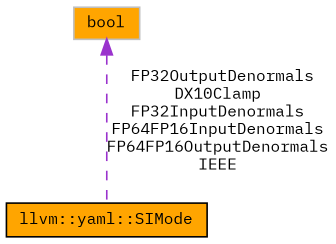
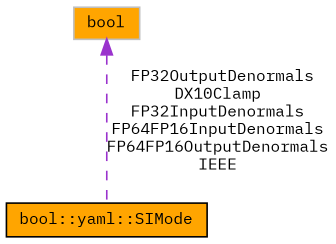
(107, 220) -> (107, 220)
